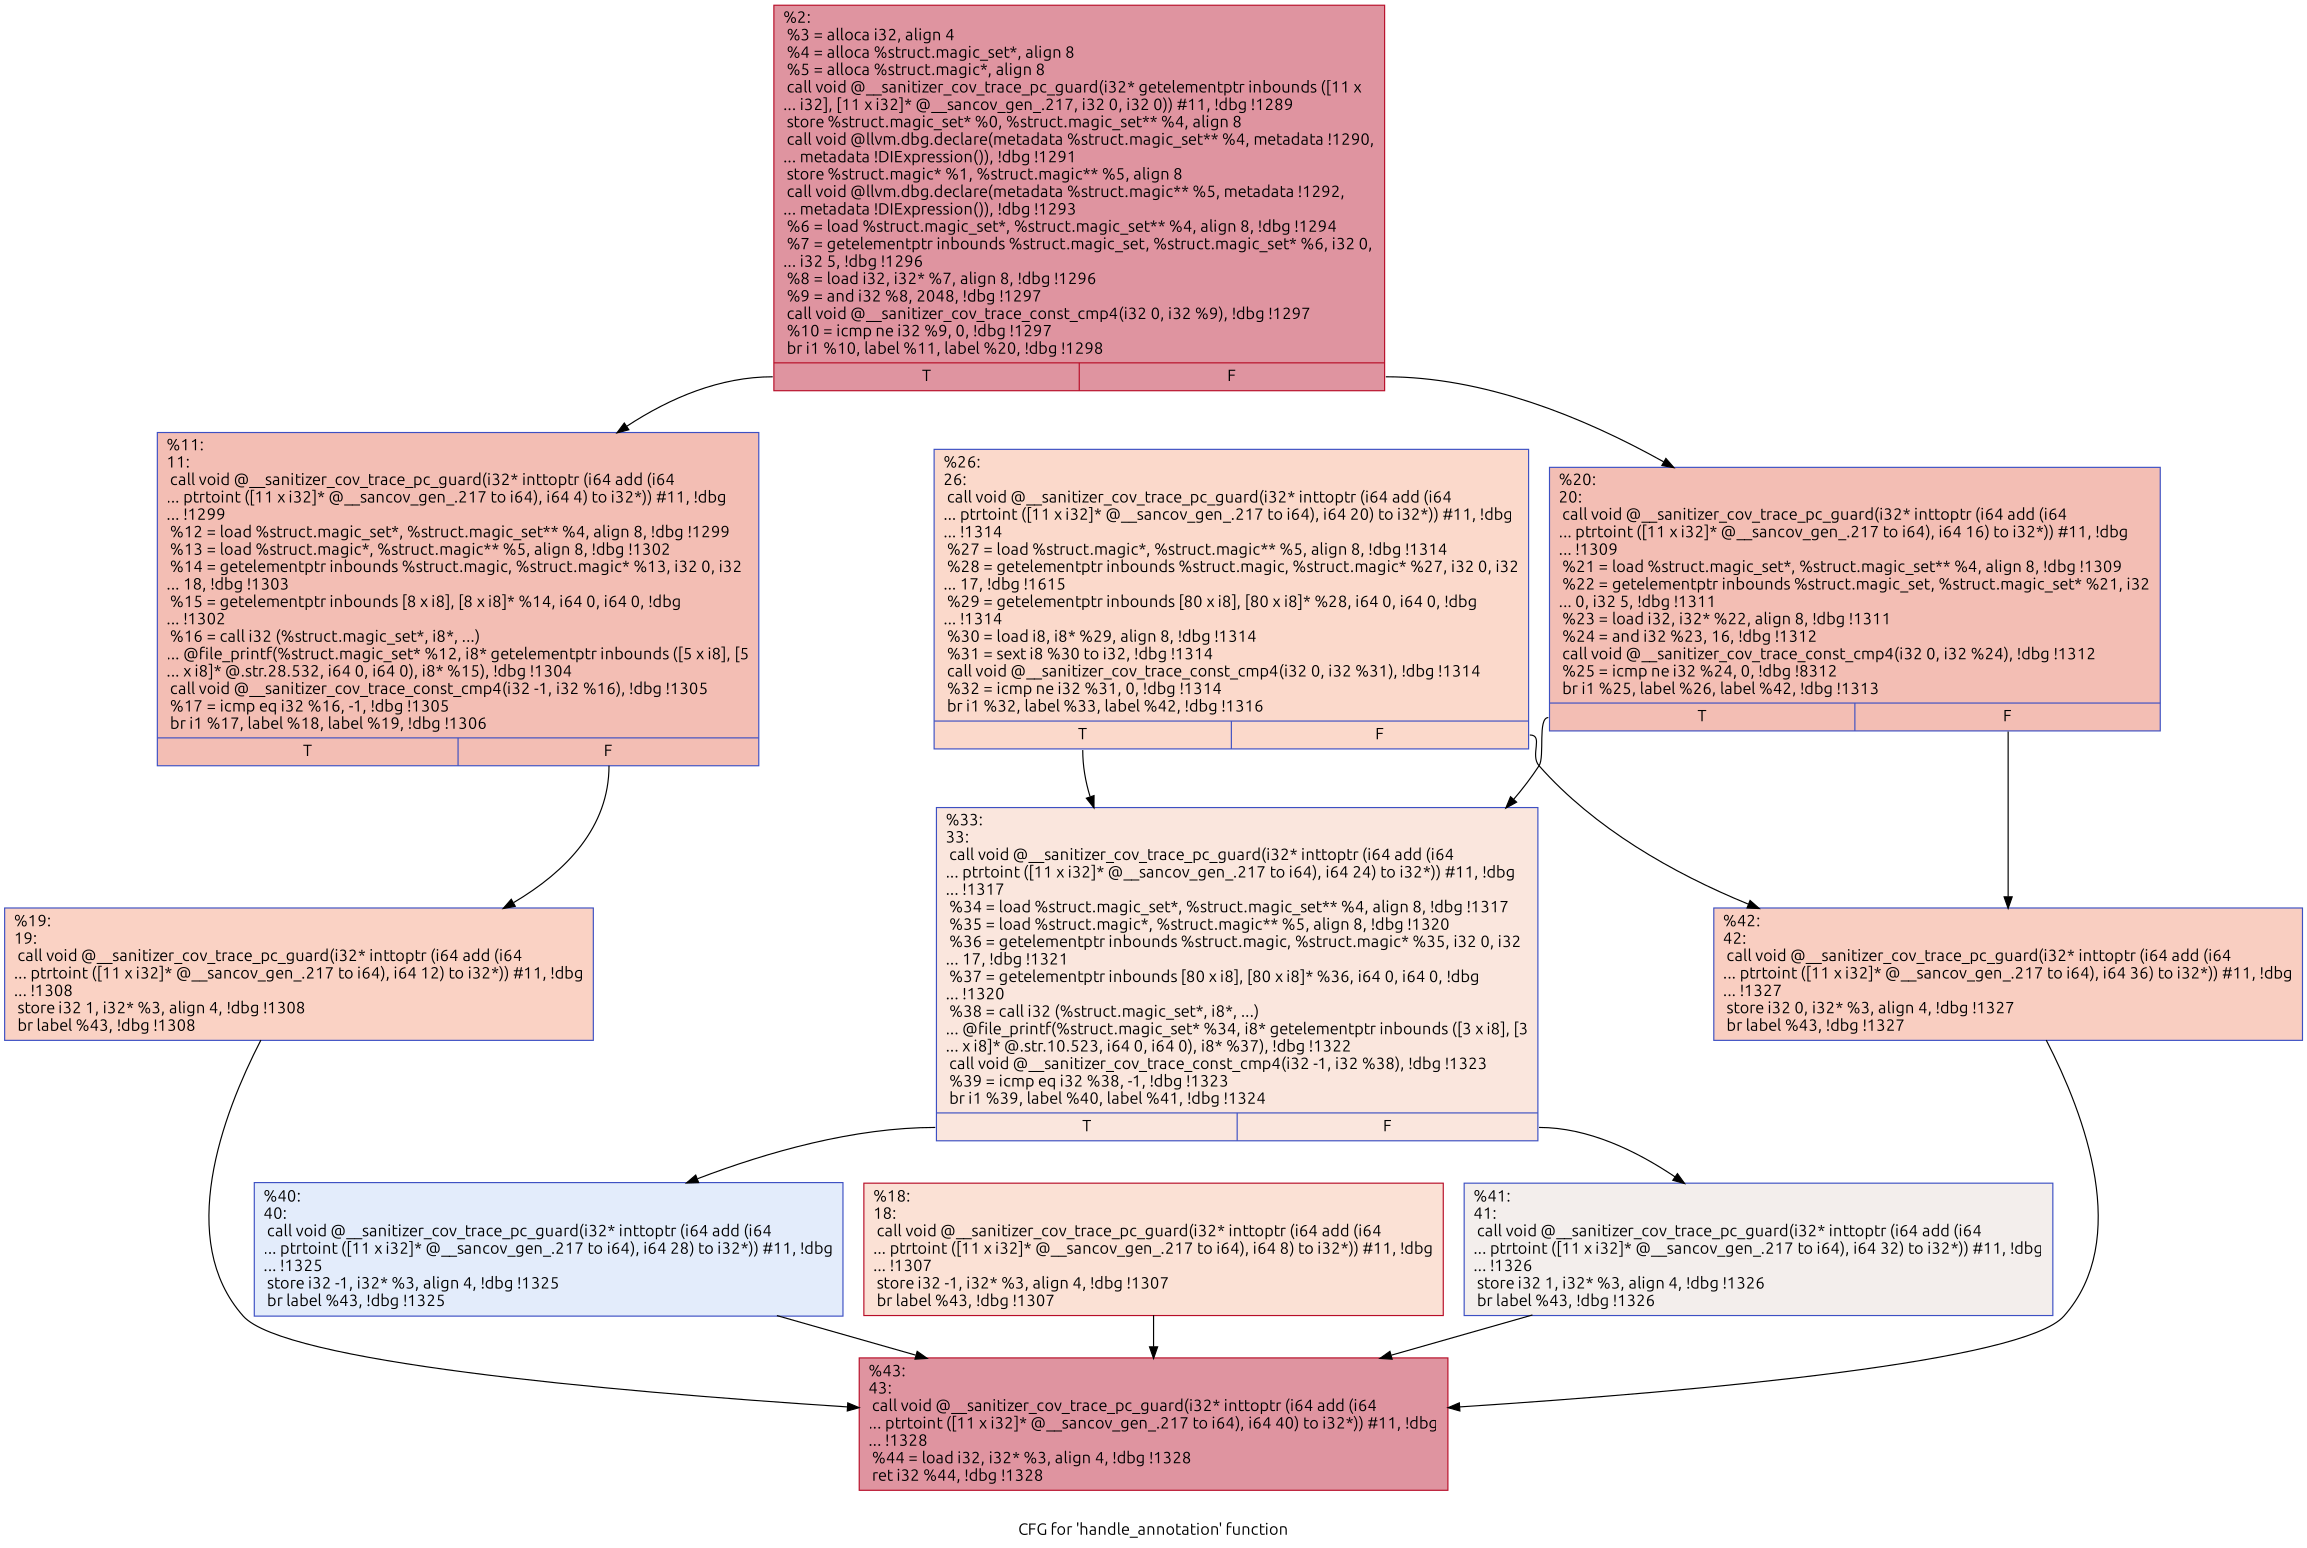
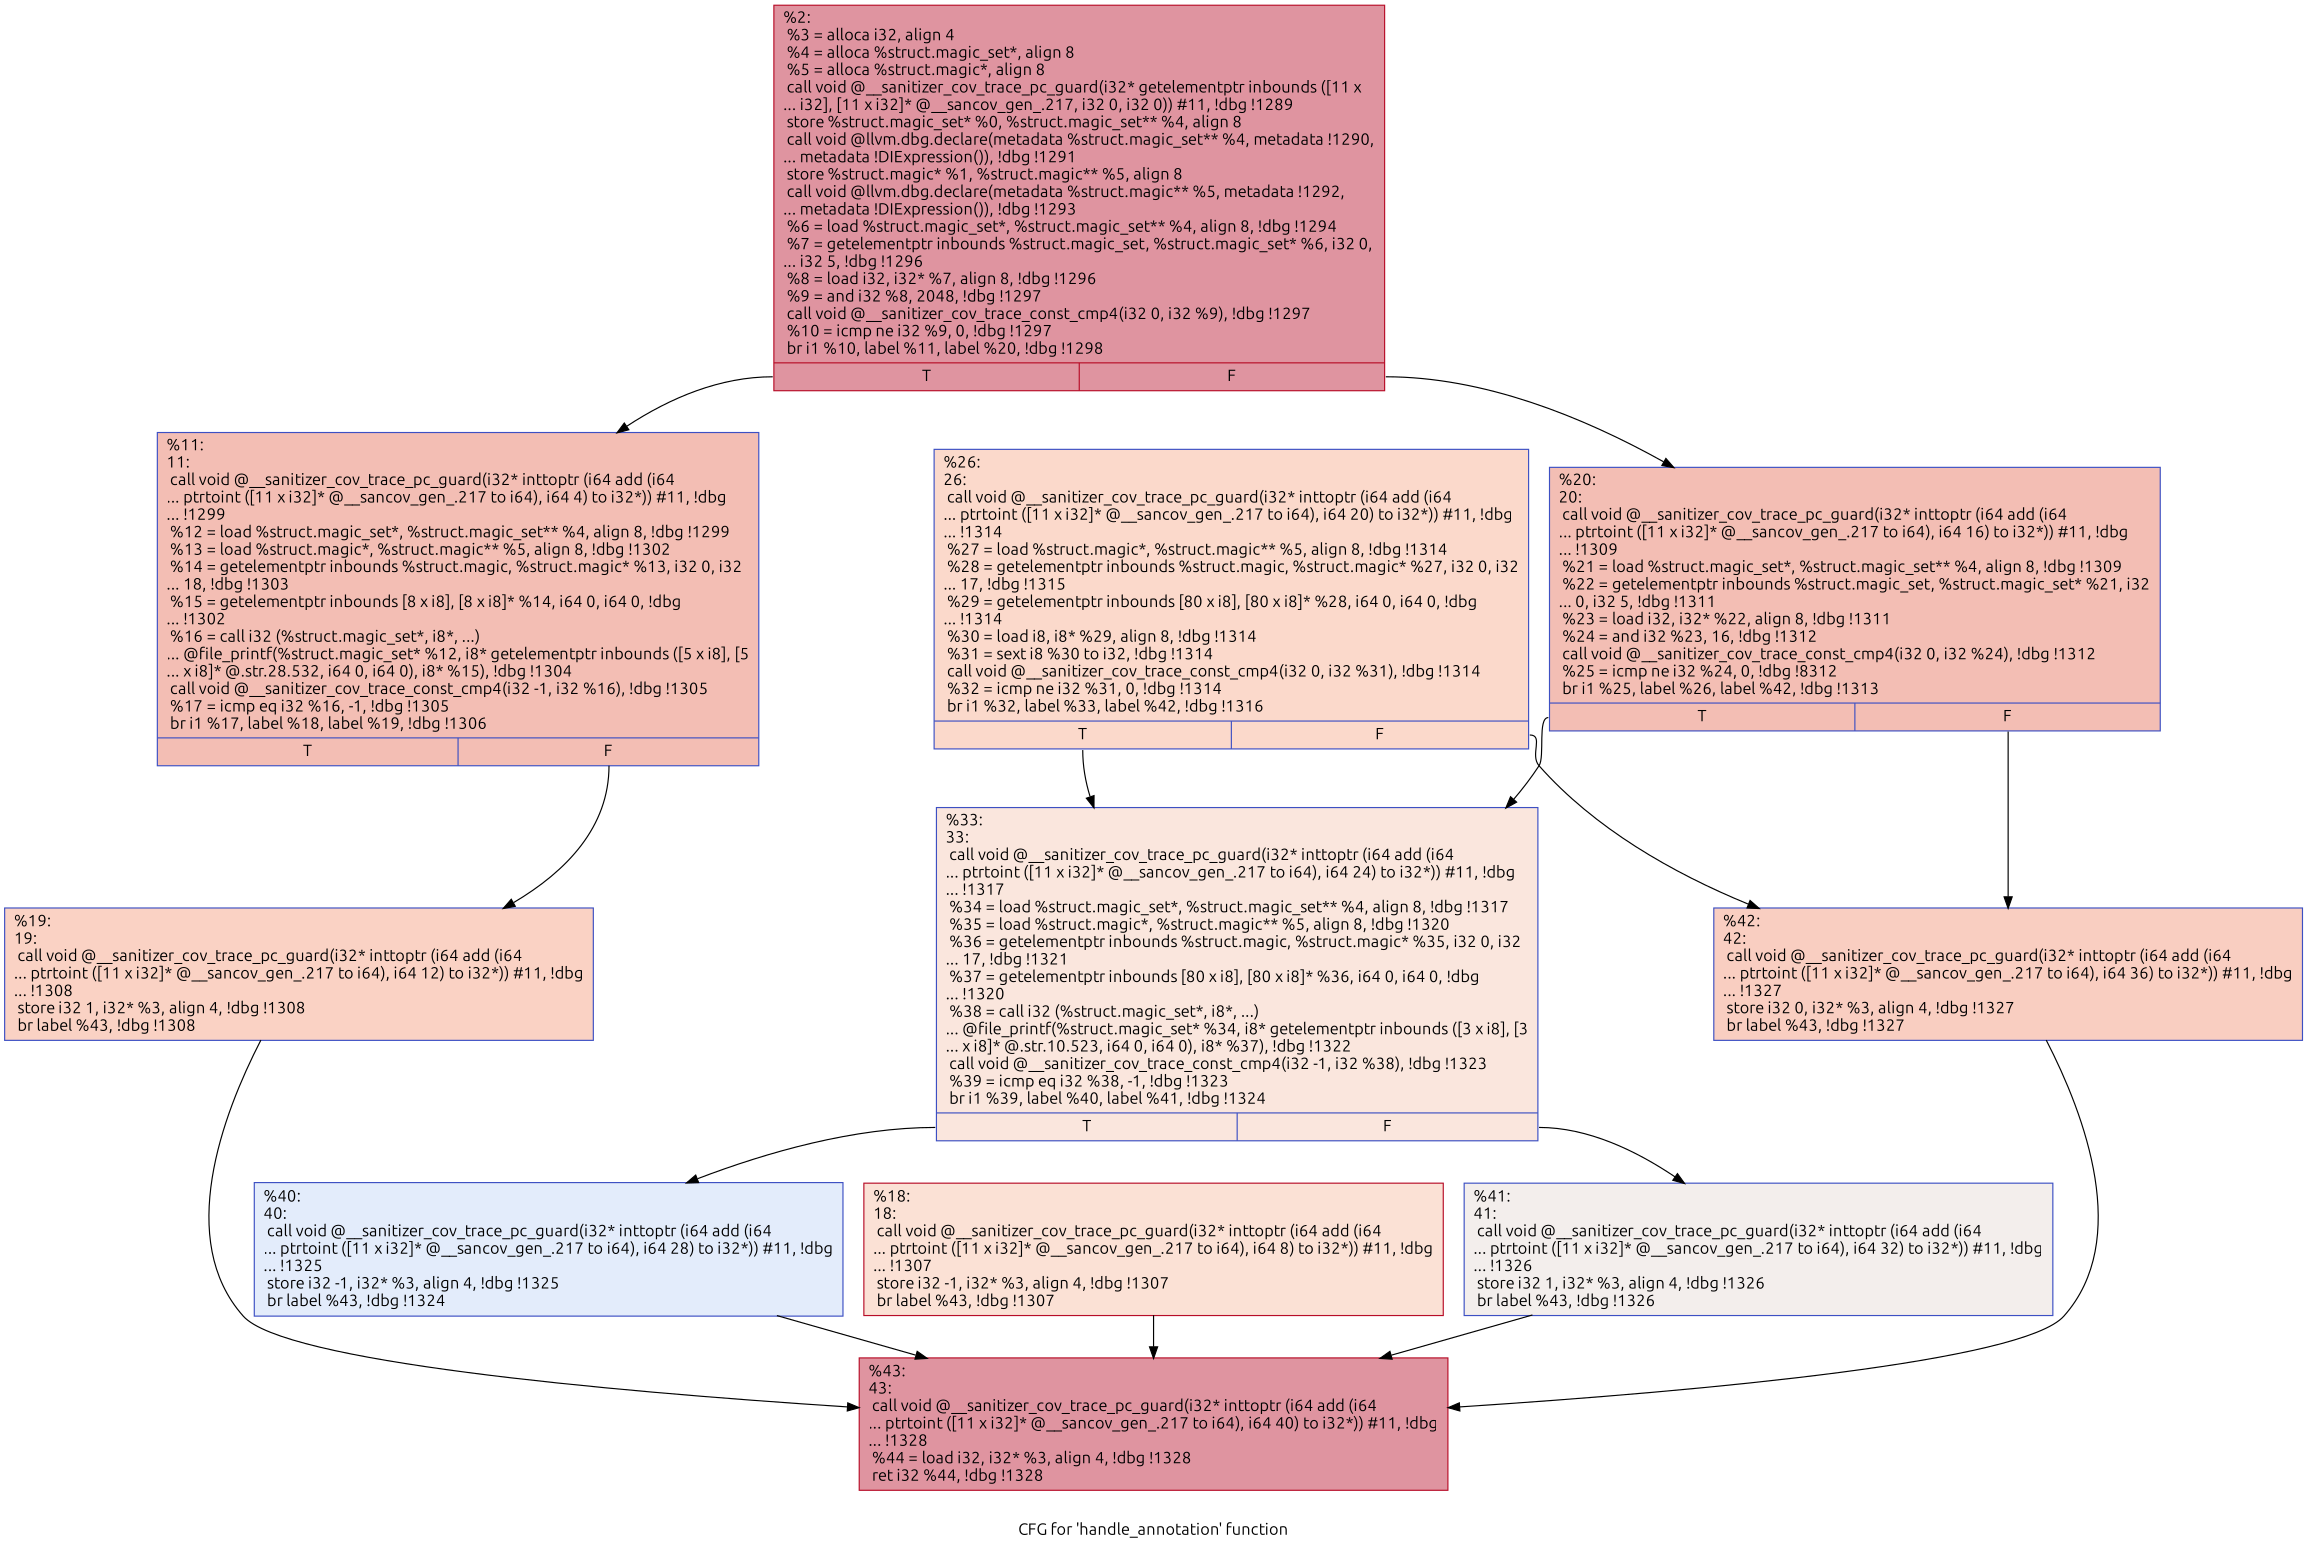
(1005, 585) -> (1005, 585)
(355, 1301) -> (355, 1301)
